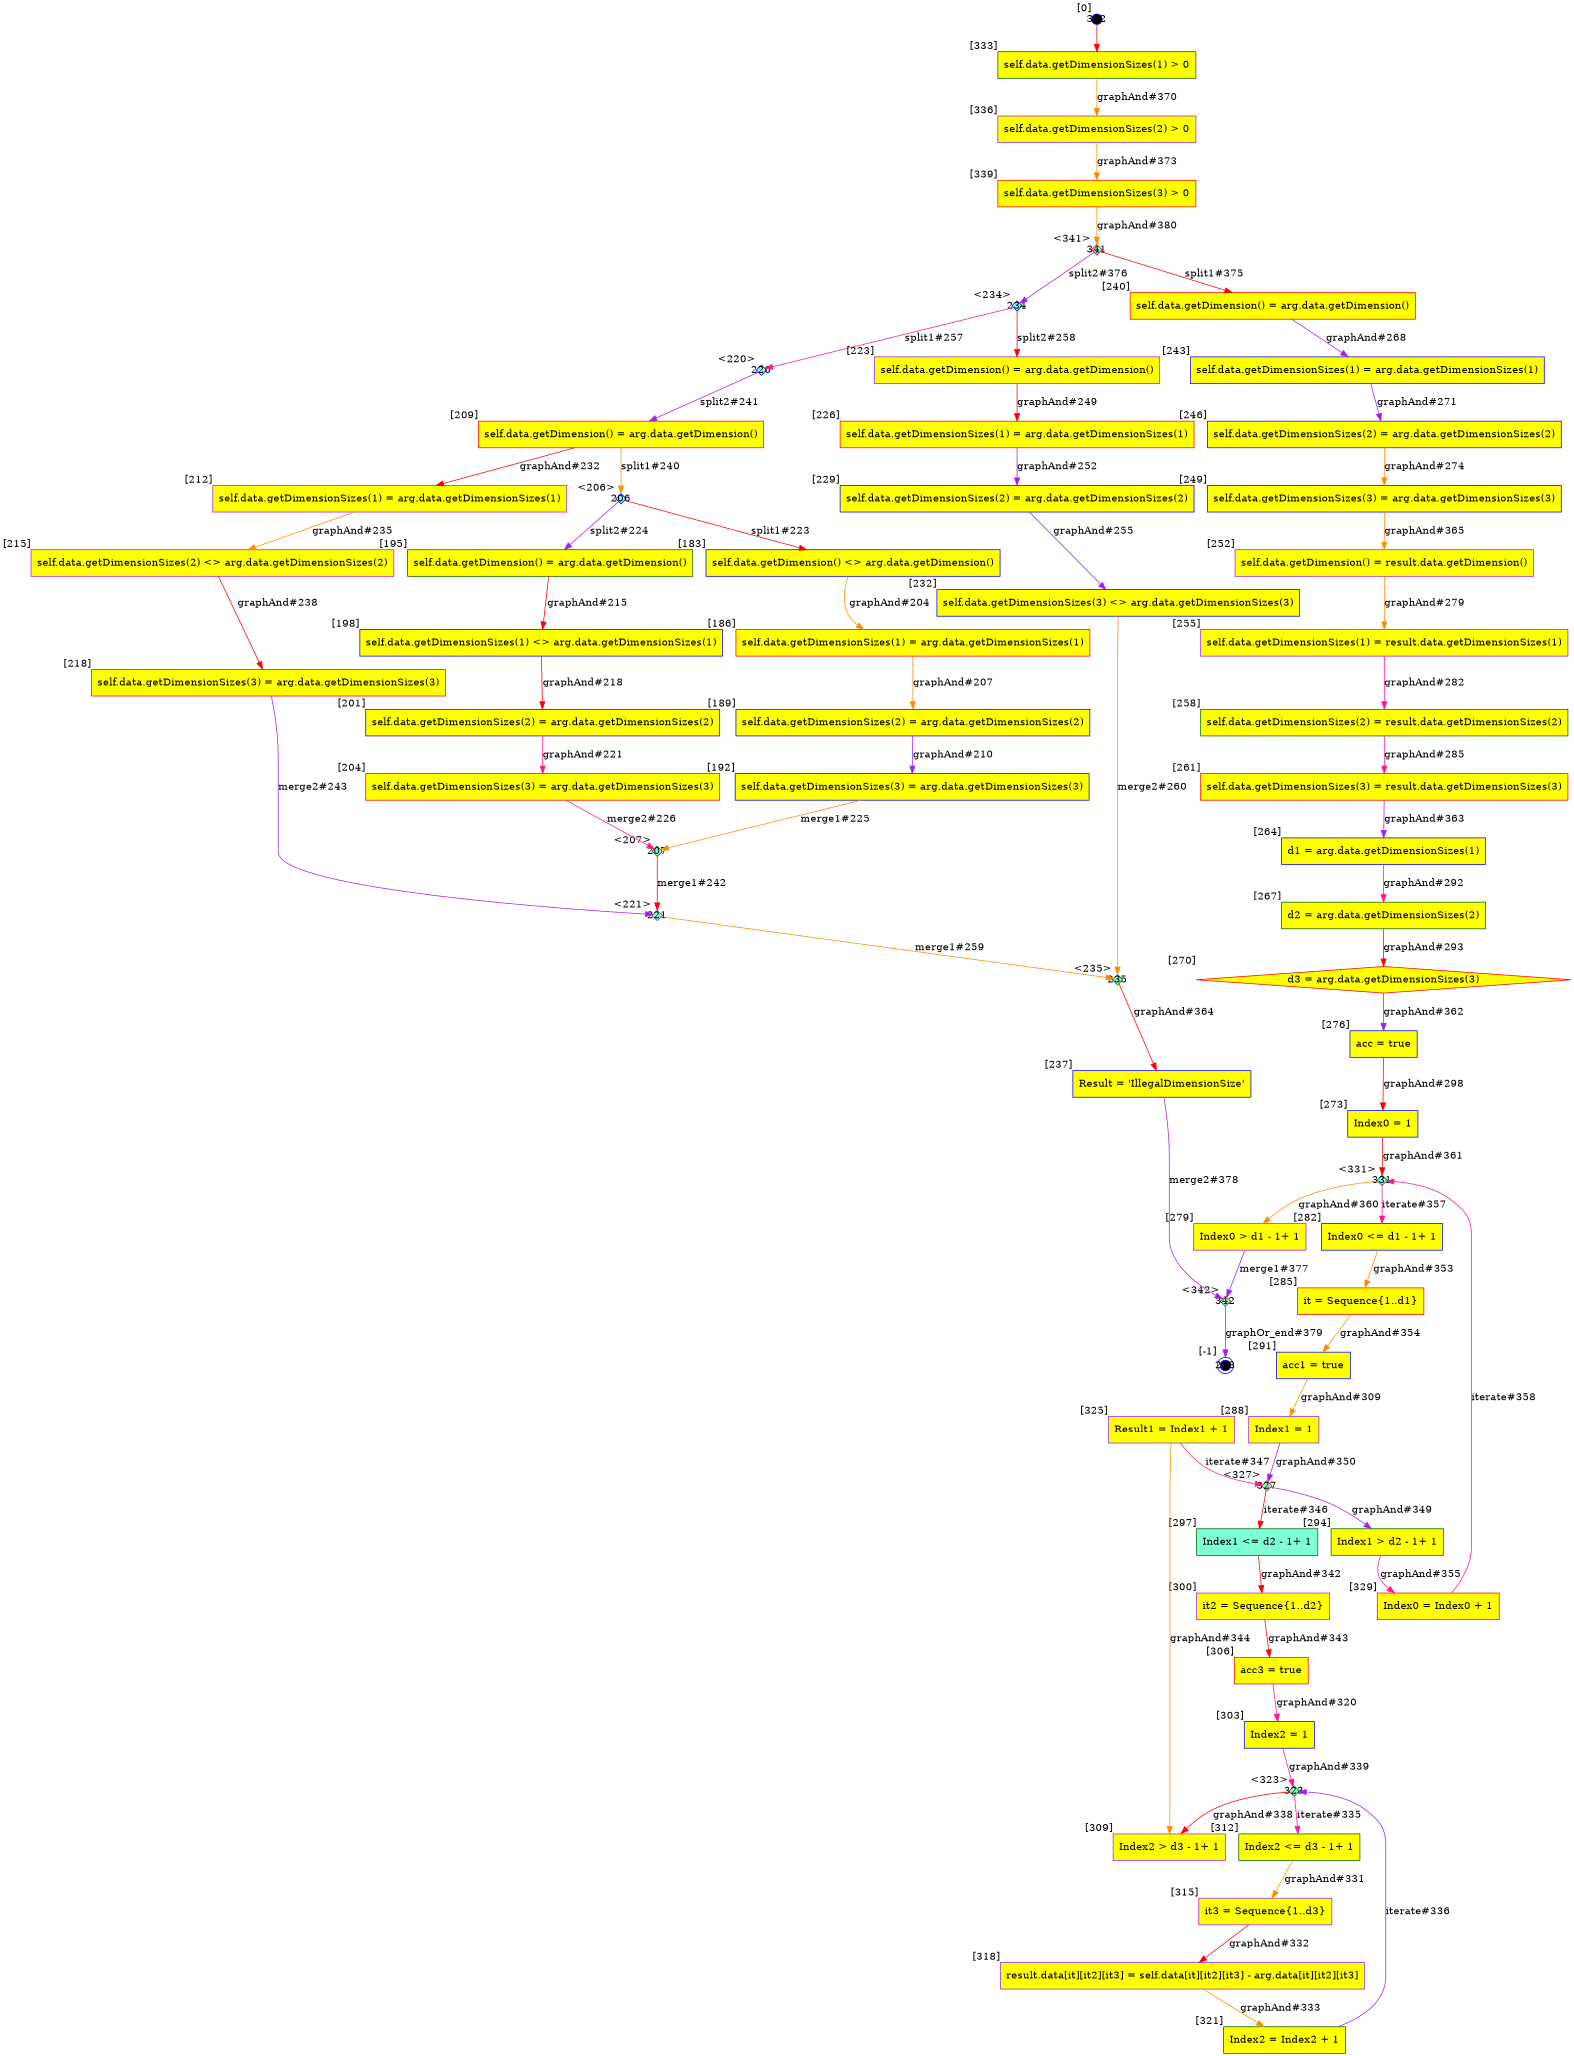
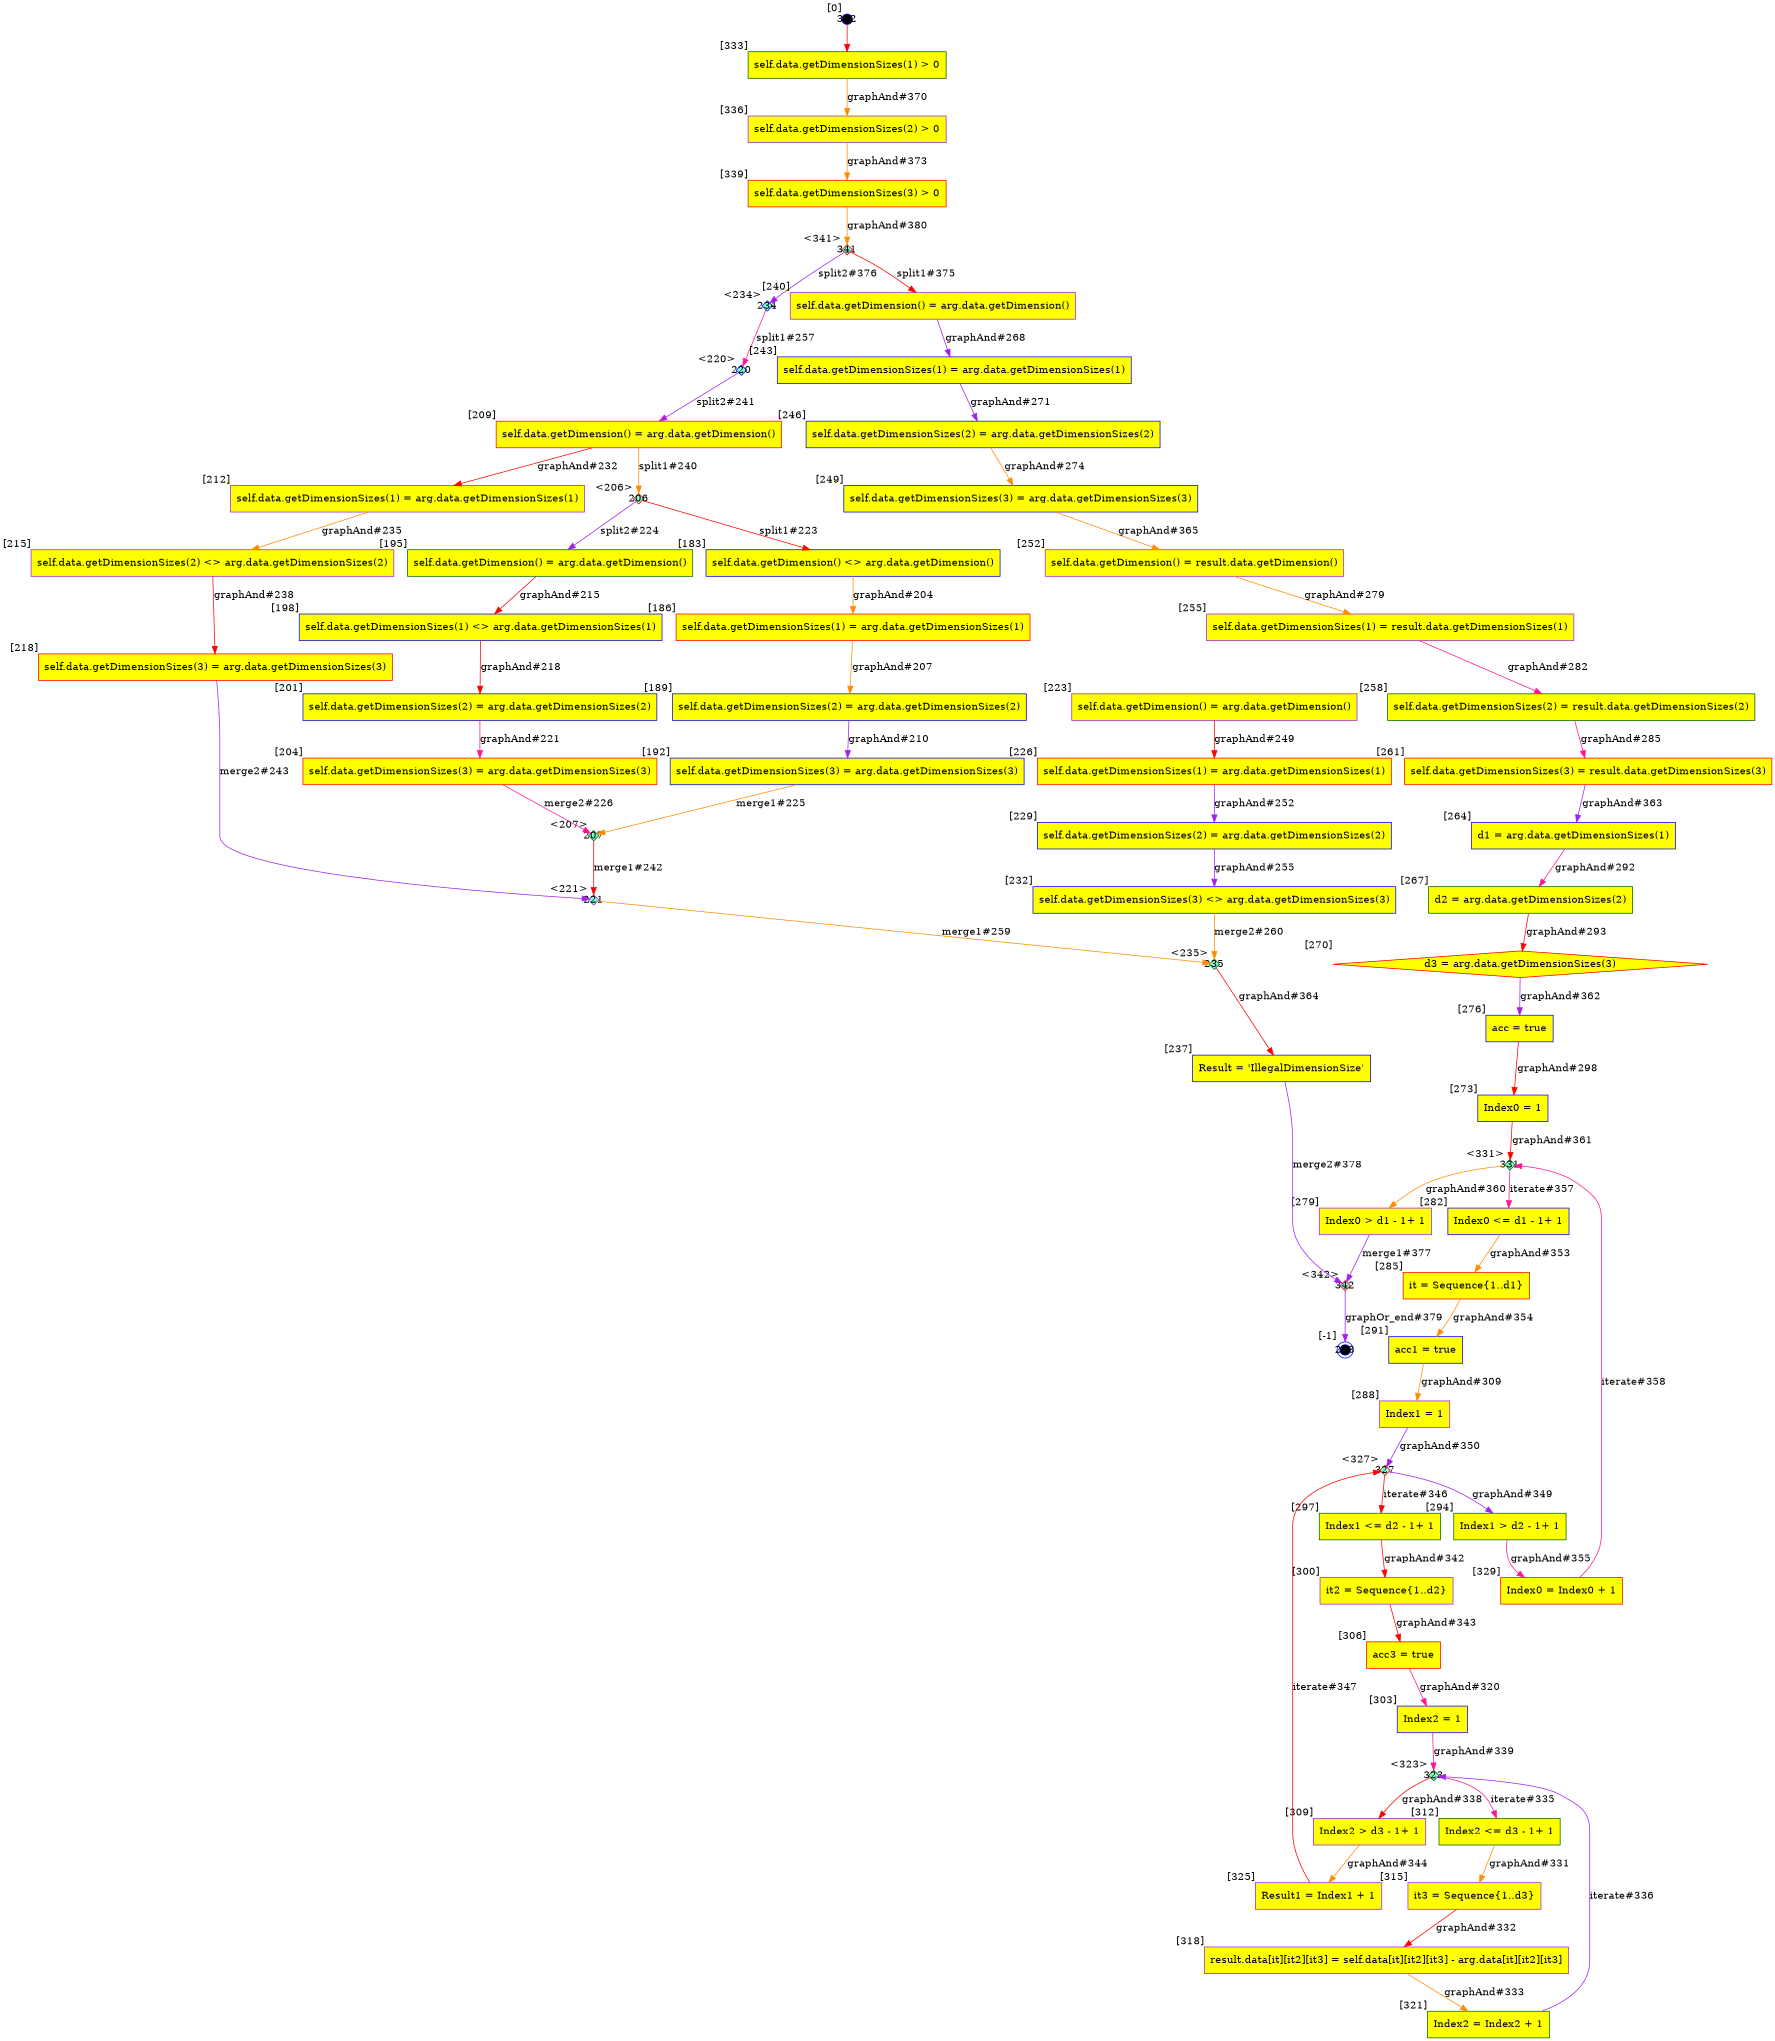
(1273, 306) -> (933, 306)
(1017, 330) -> none
(621, 499) -> (639, 499)
(1213, 1472) -> (1293, 1654)
(1257, 1542) -> (1380, 1527)
(1170, 1635) -> (1346, 1861)
